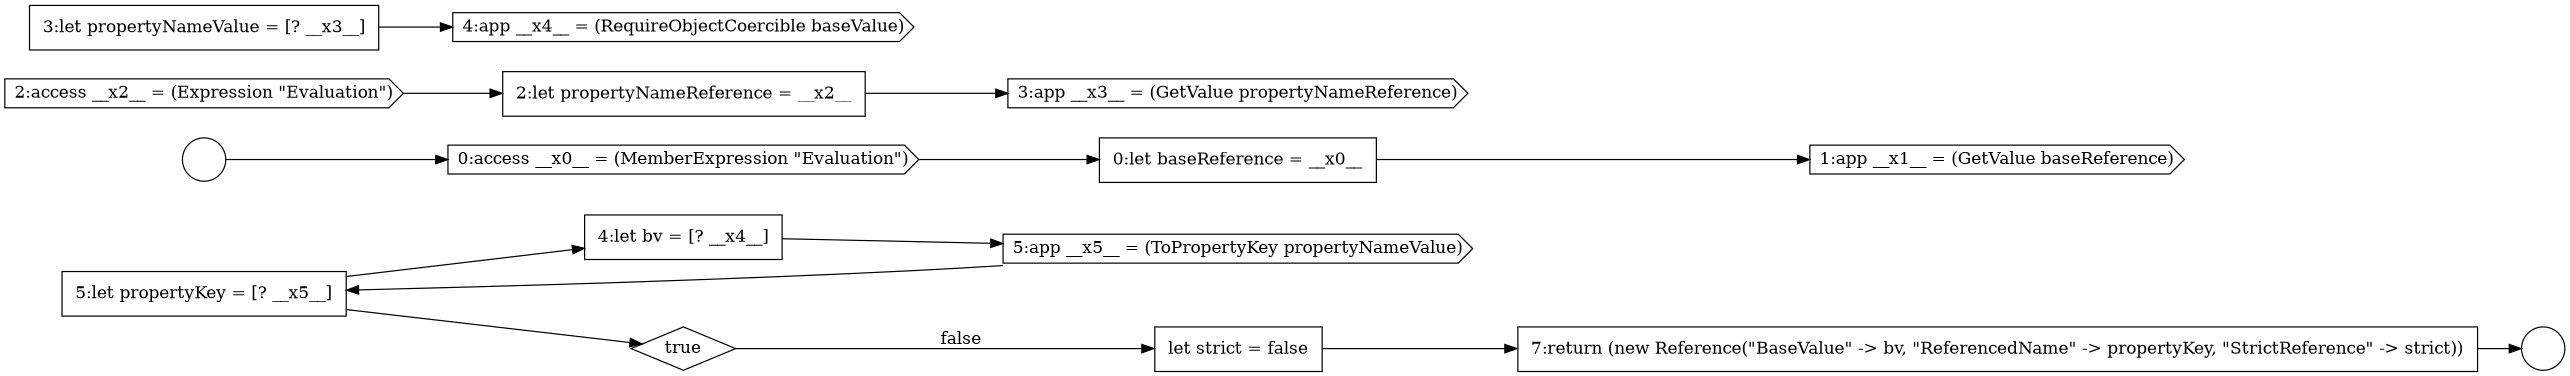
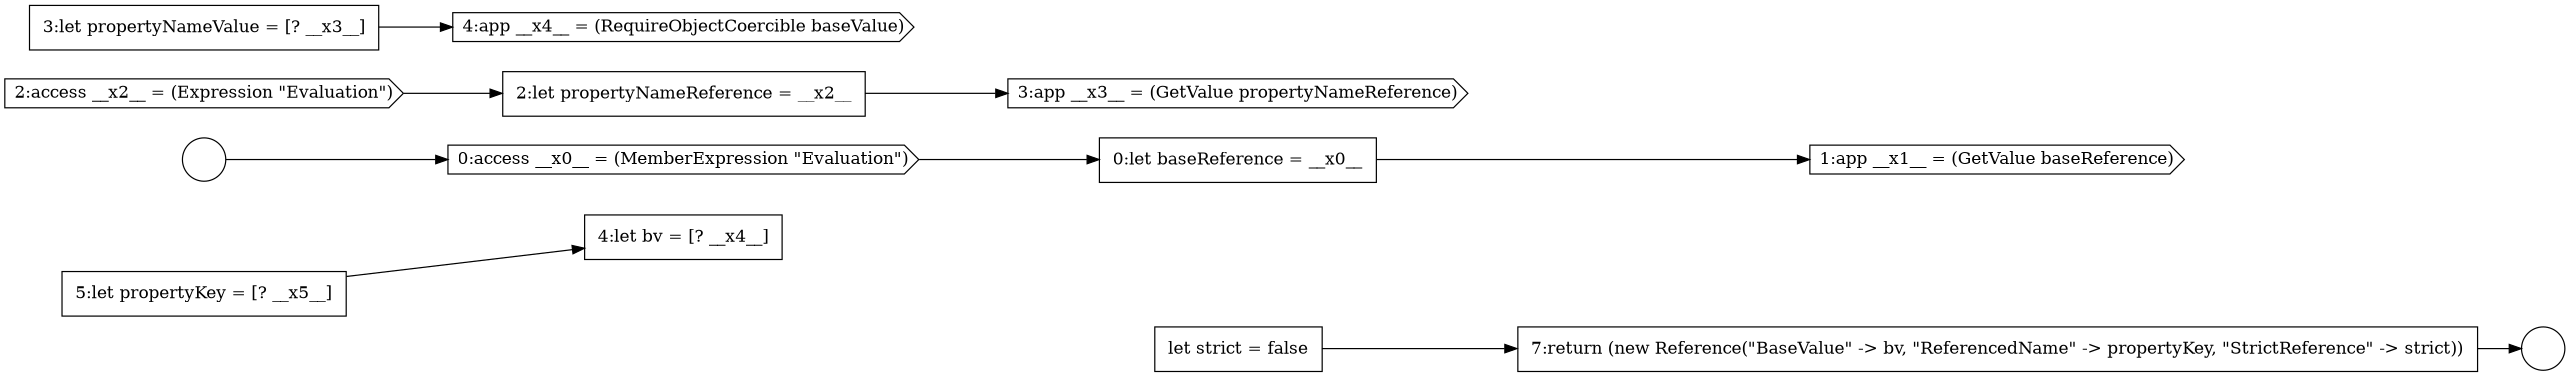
(1238, 249) -> none
(683, 349) -> none
